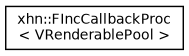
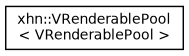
(95, 28) -> (95, 28)
